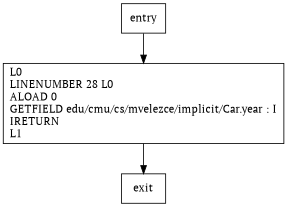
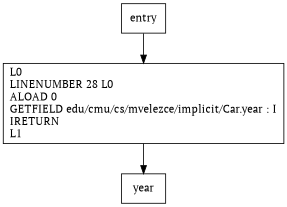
(144, 189) -> (144, 189)
